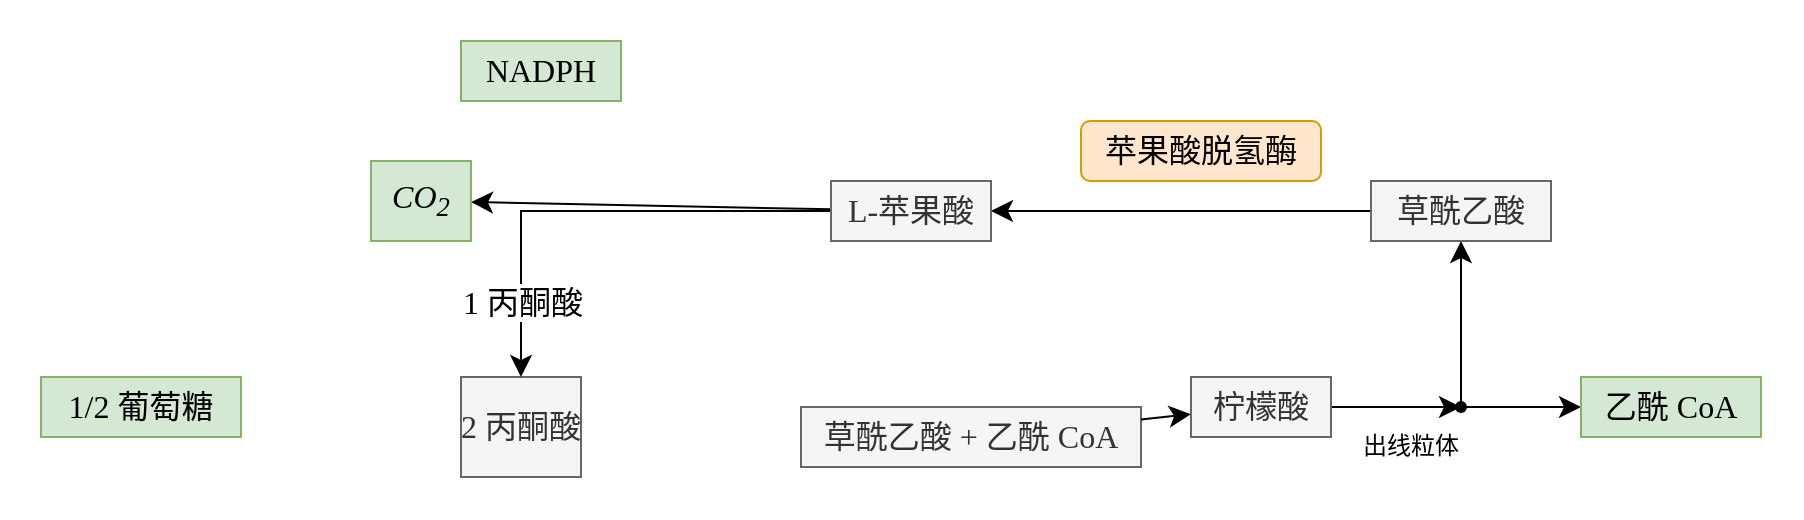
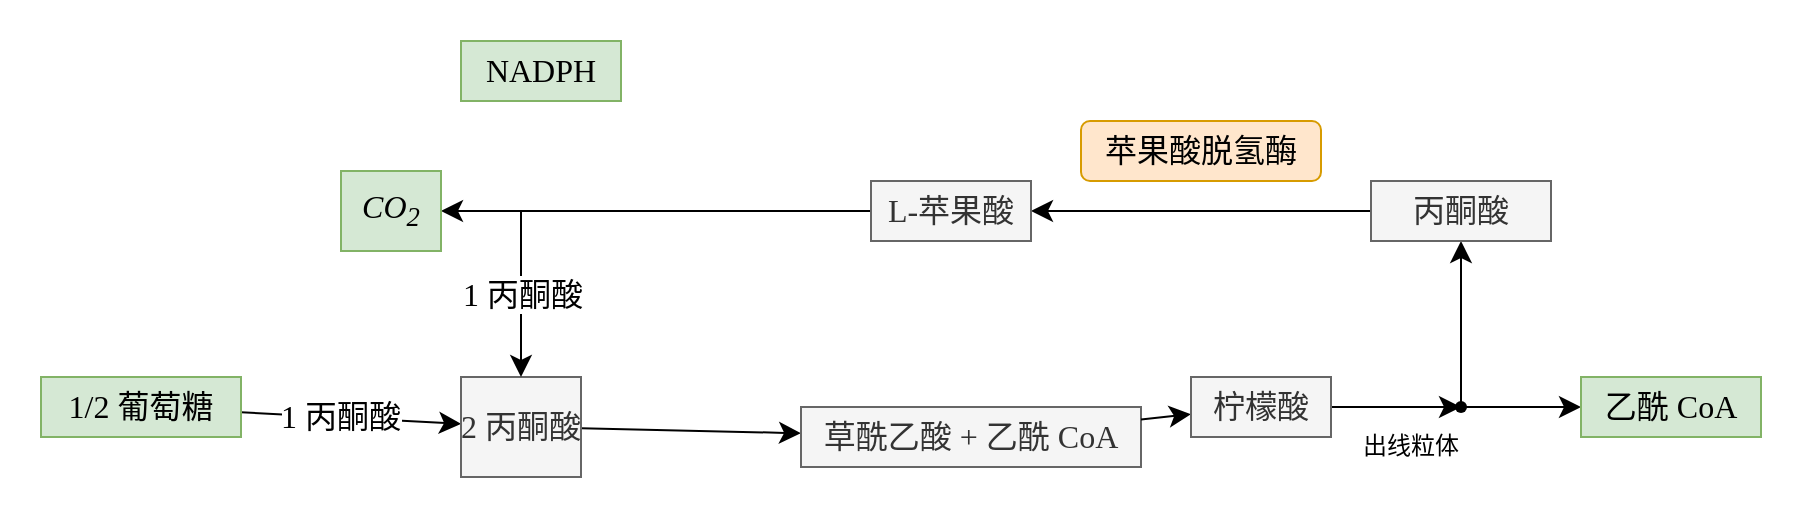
(421, 201) -> (391, 211)
(911, 211) -> (951, 211)
(1462, 211) -> (1462, 211)
none -> (376, 419)
none -> (683, 431)
